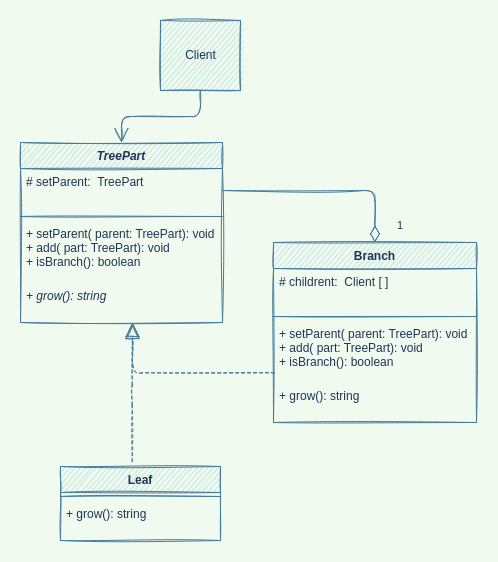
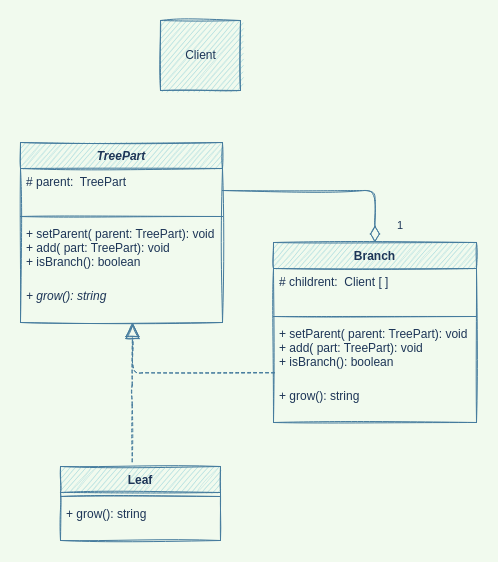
(162, 117) -> none
(95, 182) -> (85, 182)
